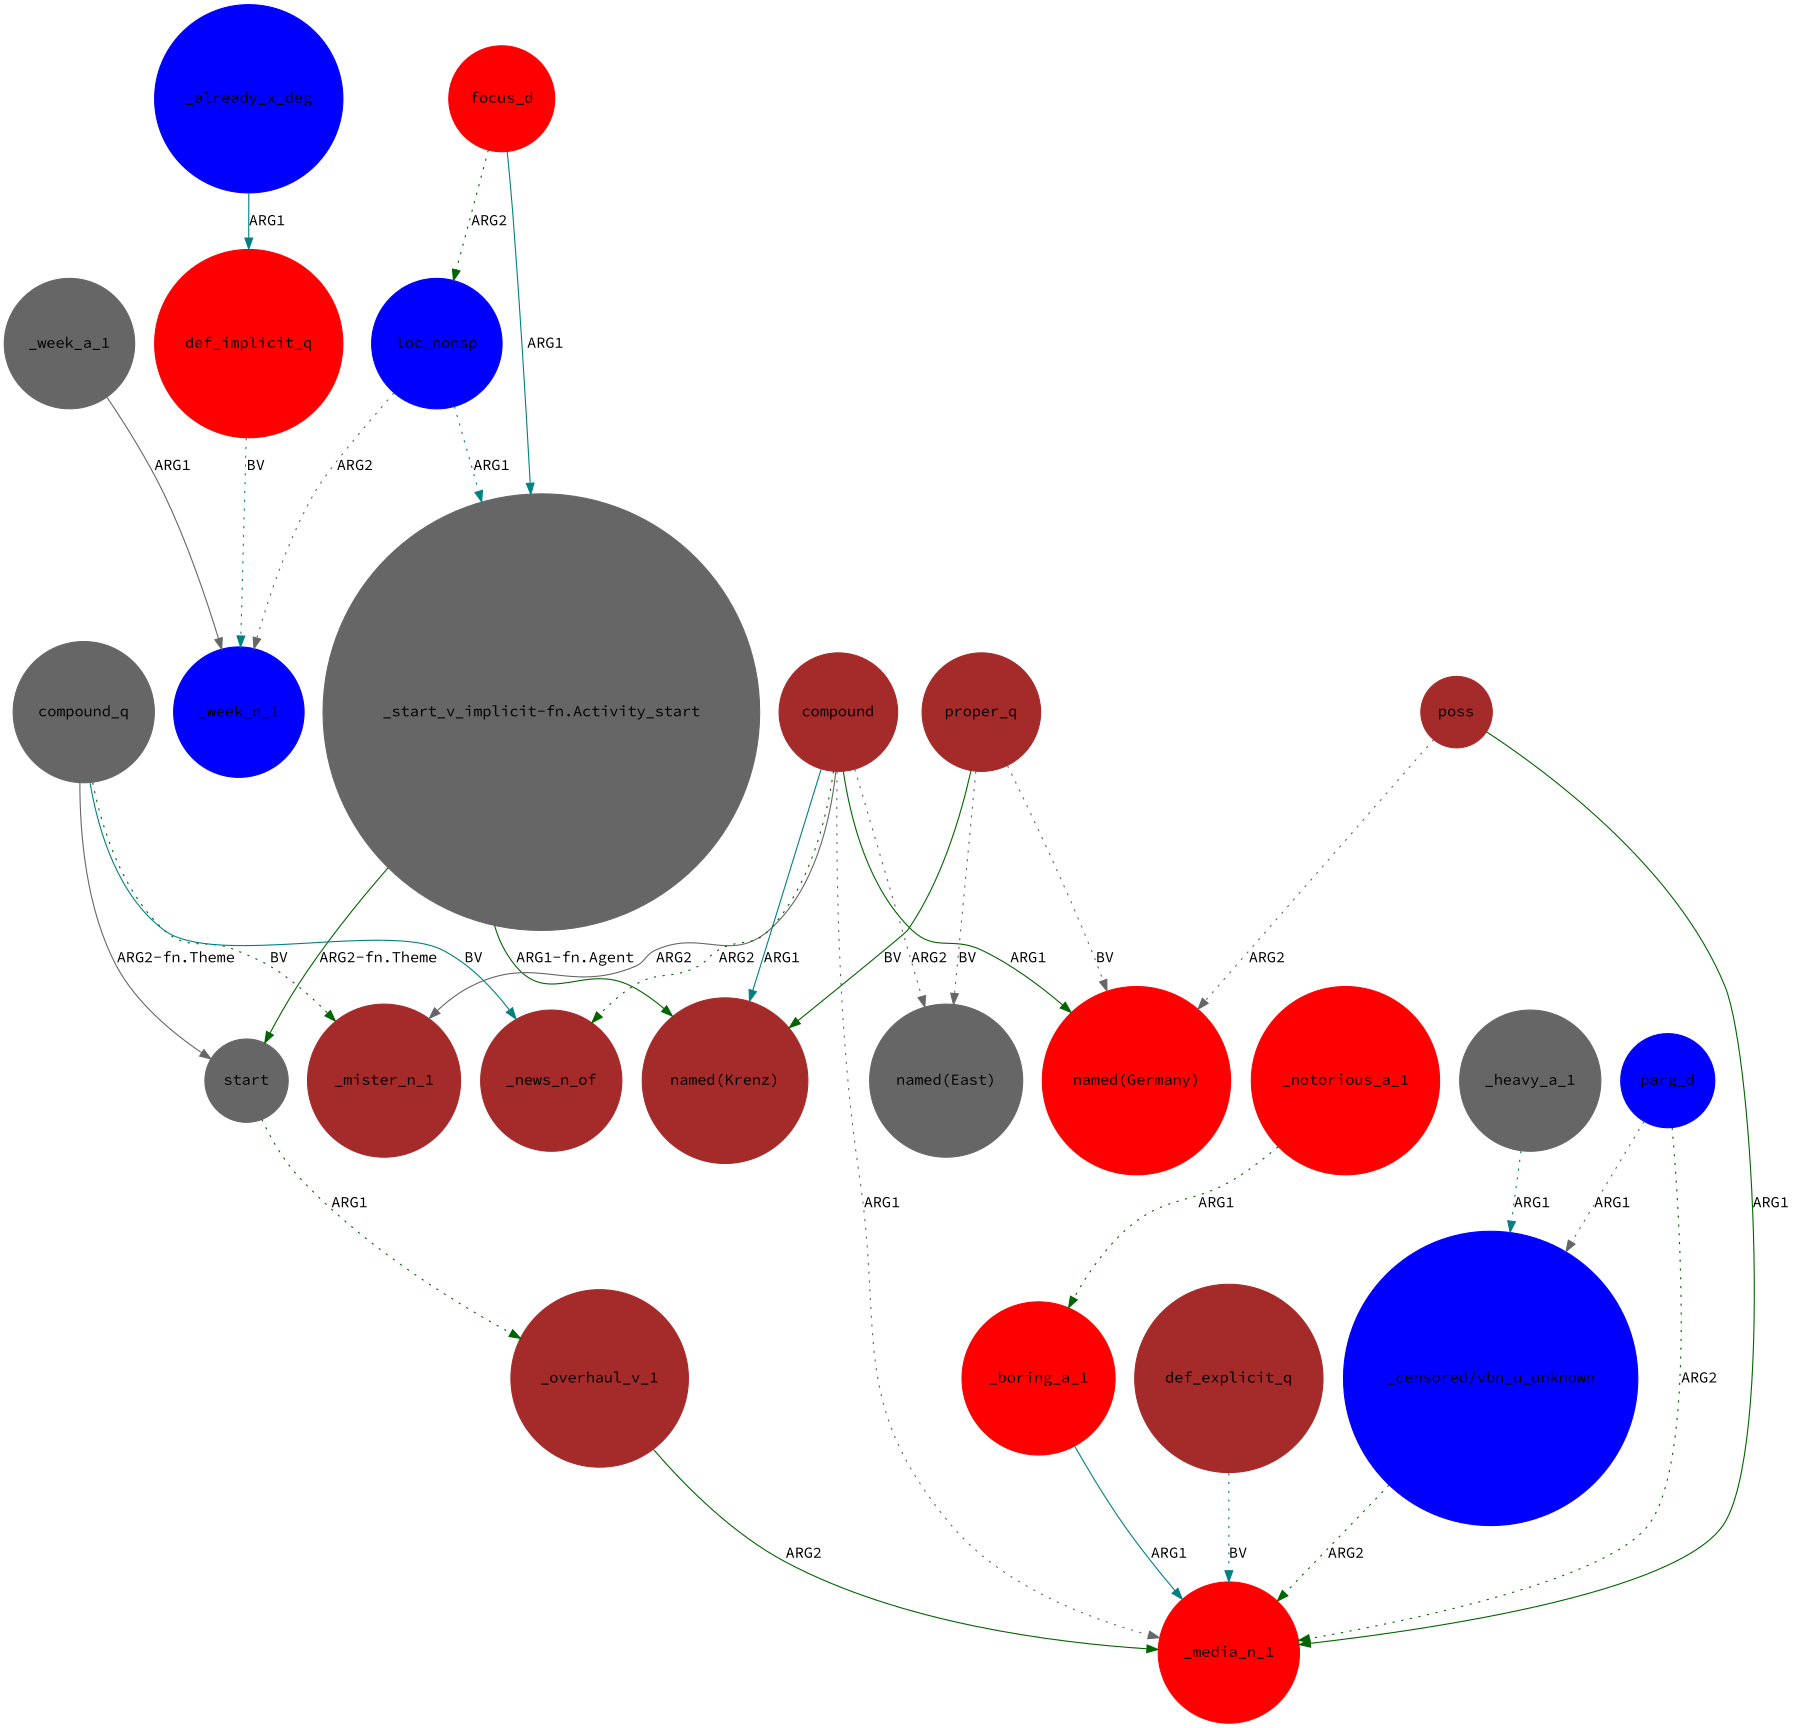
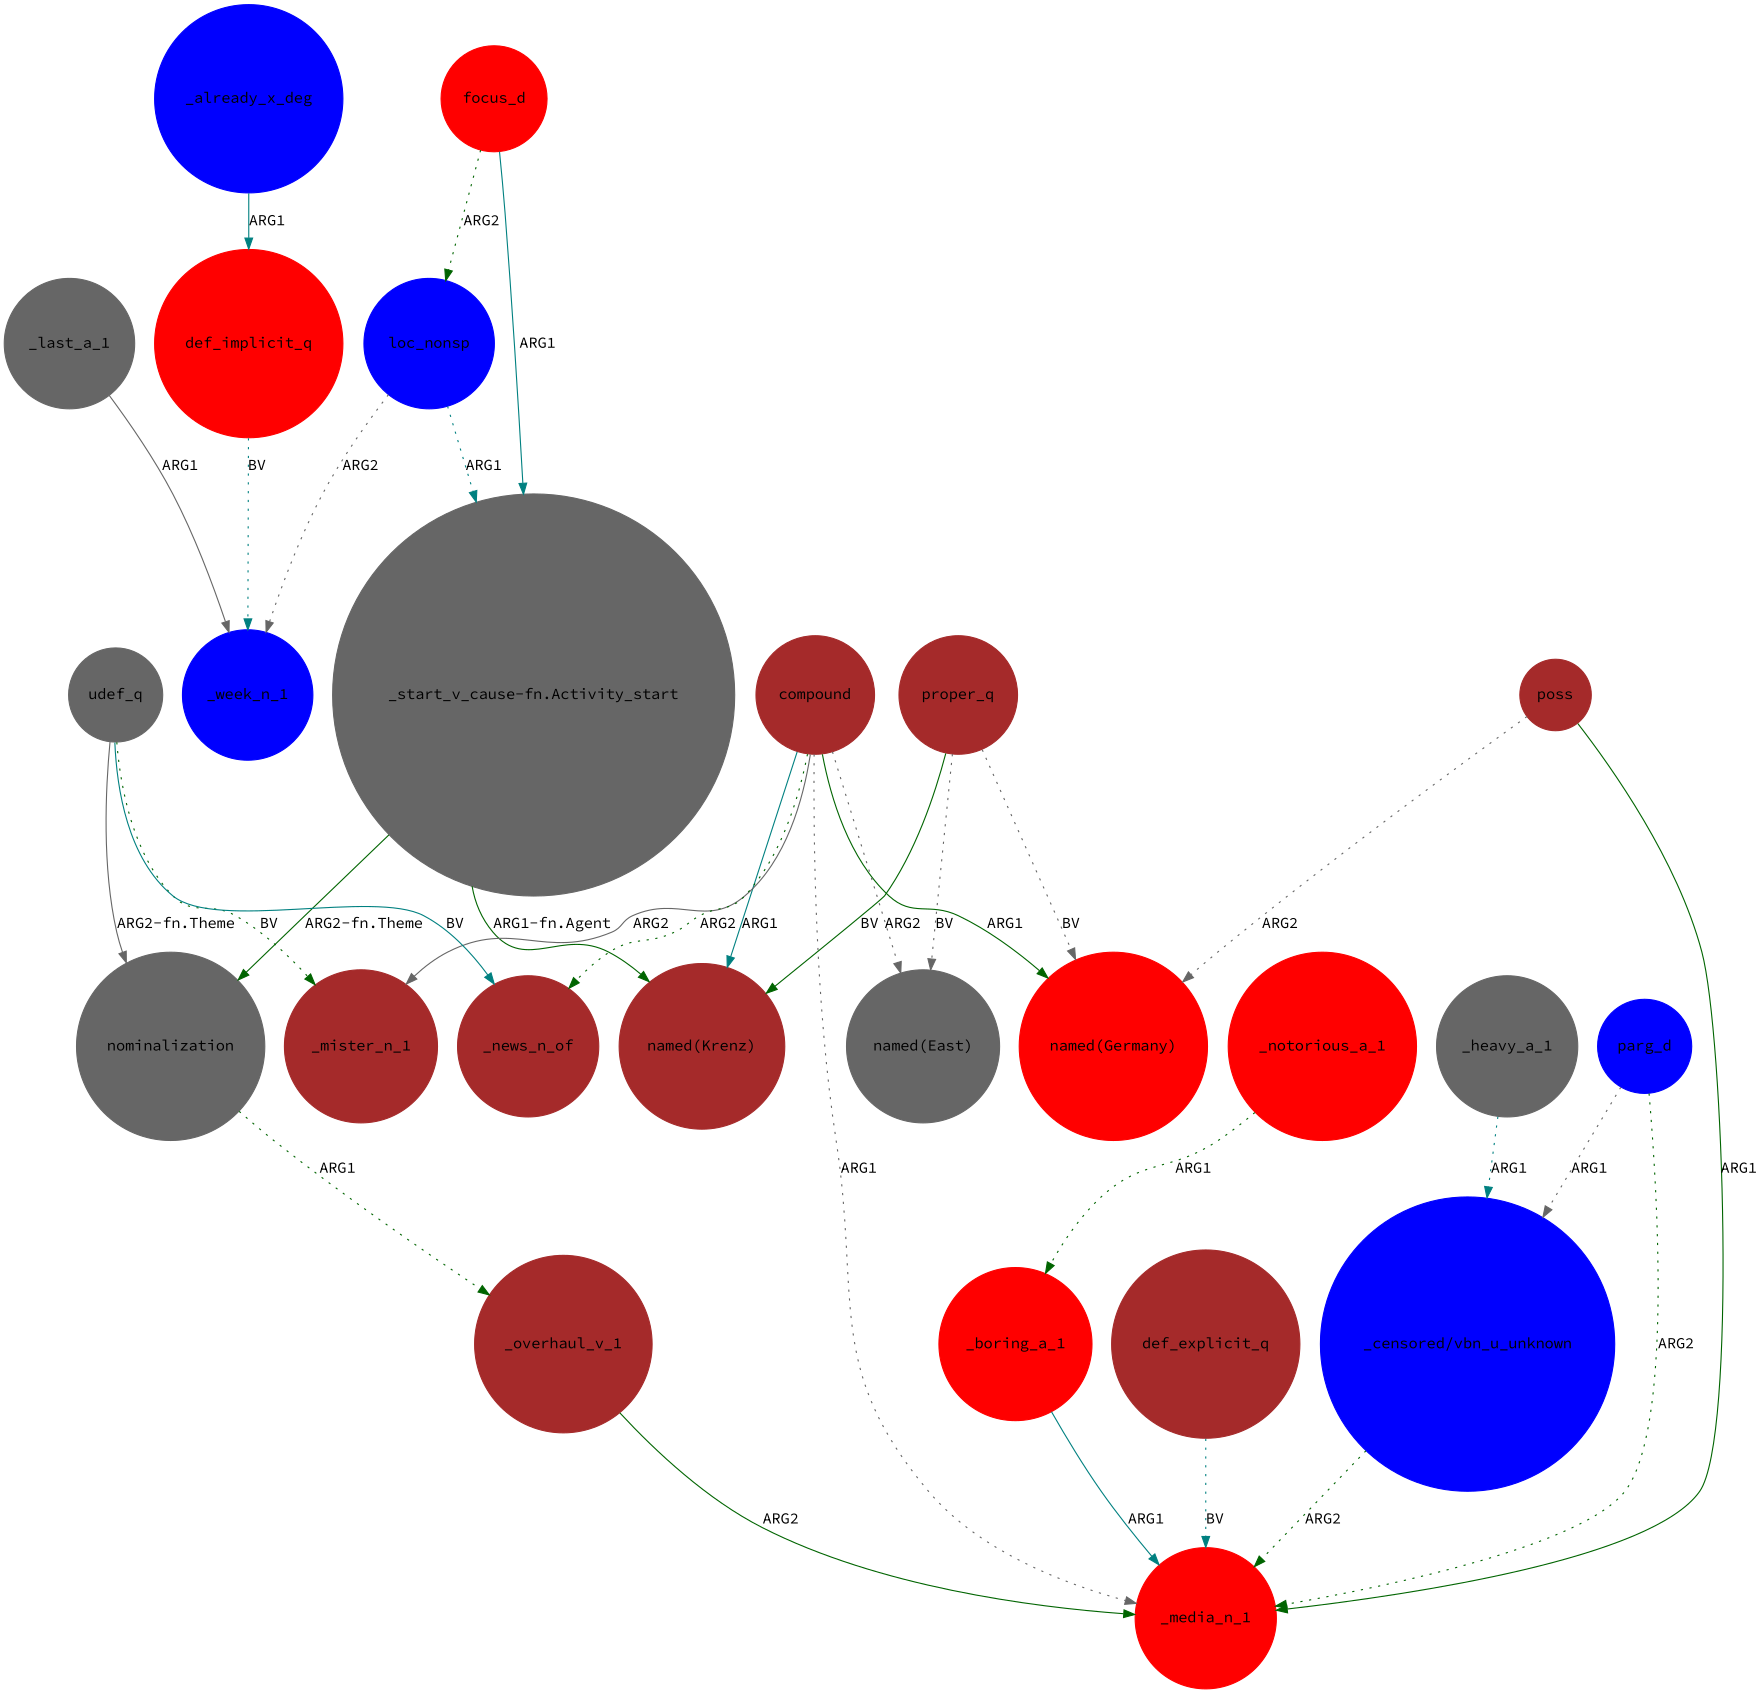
(69, 344) -> (69, 344)
(84, 712) -> (116, 695)
(541, 712) -> (534, 695)
(247, 1081) -> (171, 1046)
